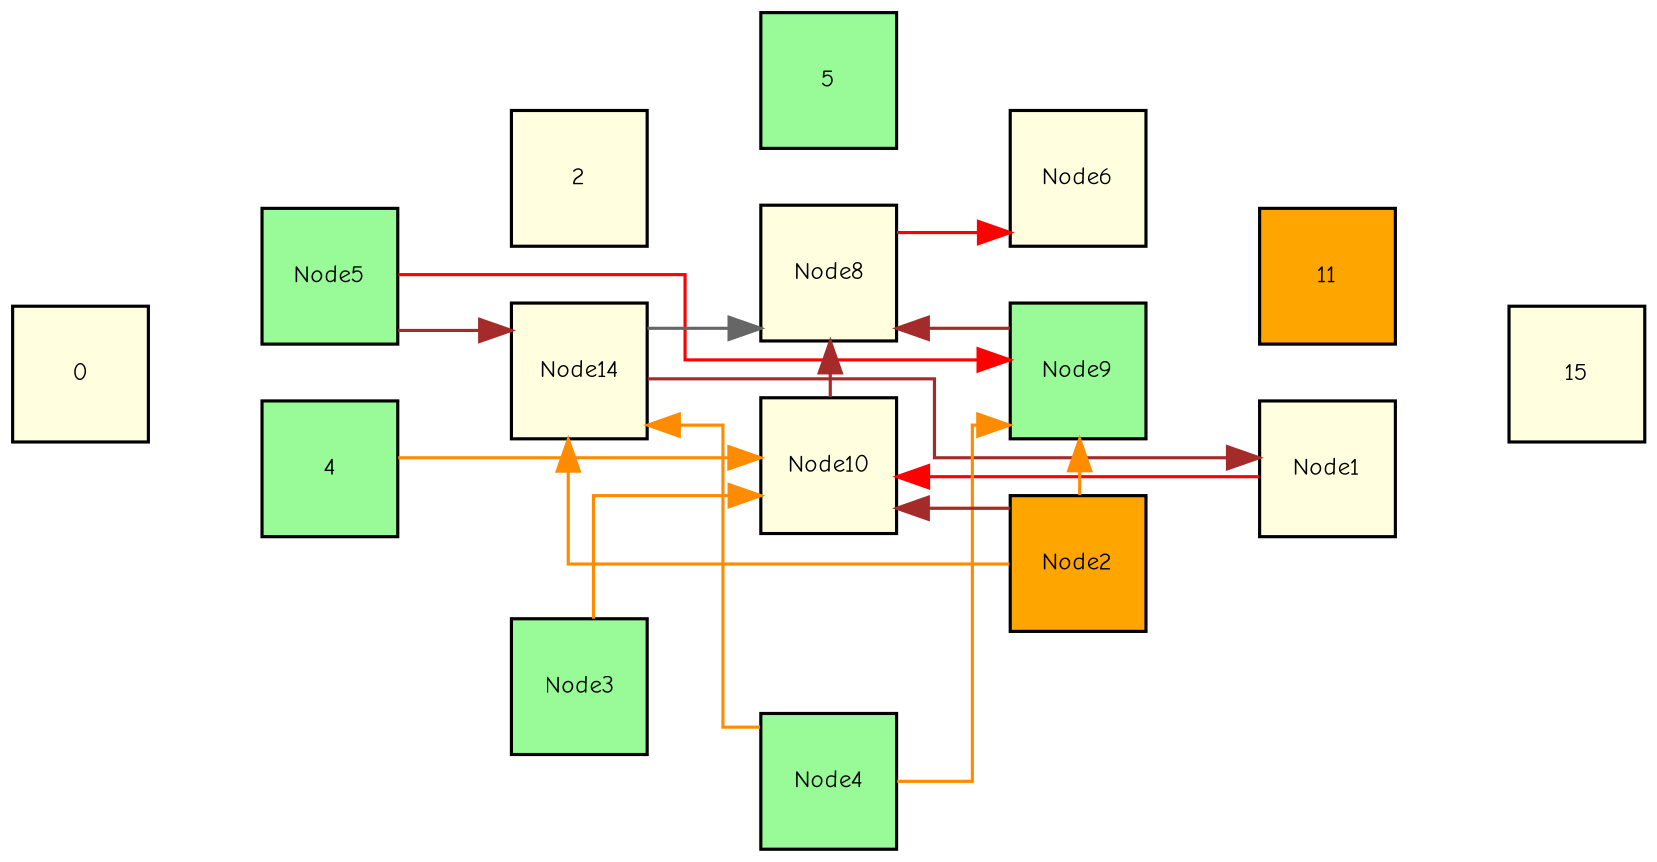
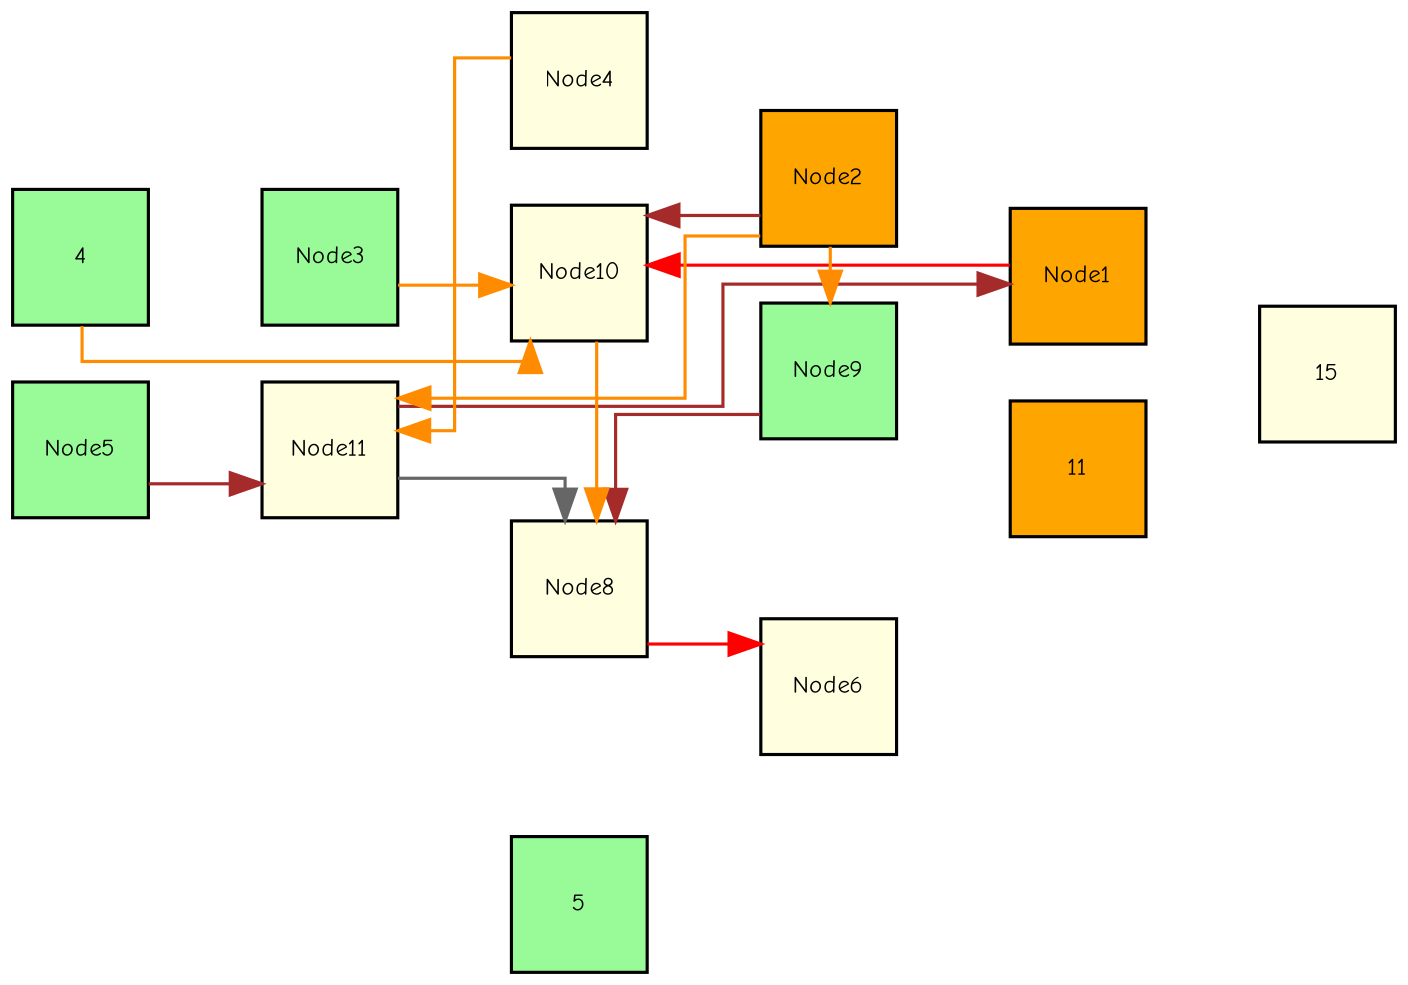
(579, 178) -> none
(685, 287) -> none
(579, 371) -> (330, 450)
(81, 374) -> none
(830, 385) -> (597, 426)
(1327, 469) -> (1078, 276)
(972, 638) -> none
(829, 781) -> (579, 81)
